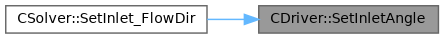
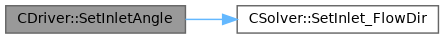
(226, 19) -> (204, 19)
